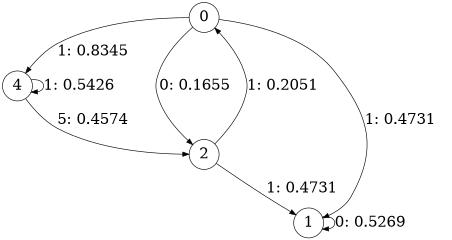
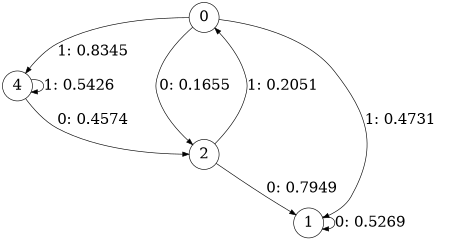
(100, 120) -> (100, 120)
(309, 189) -> (309, 189)
